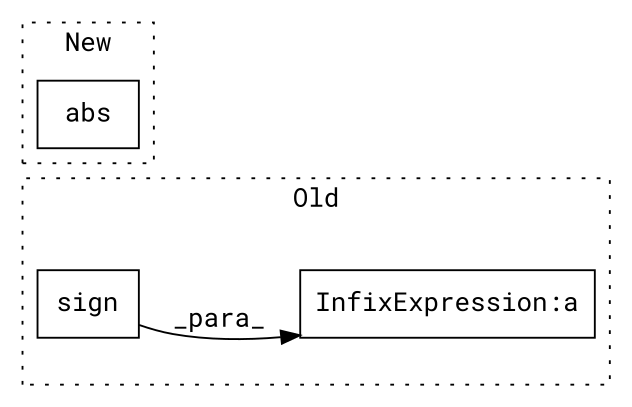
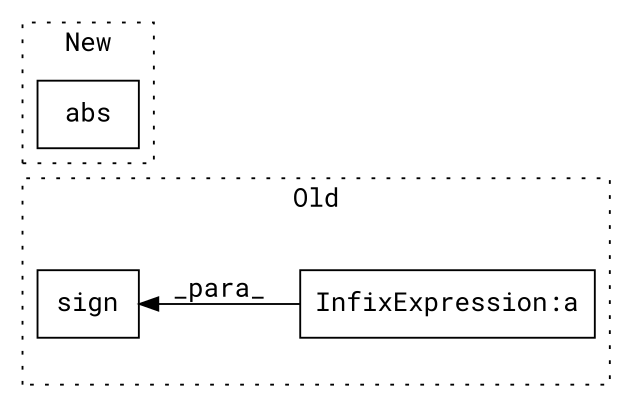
(209, 338) -> (229, 304)
